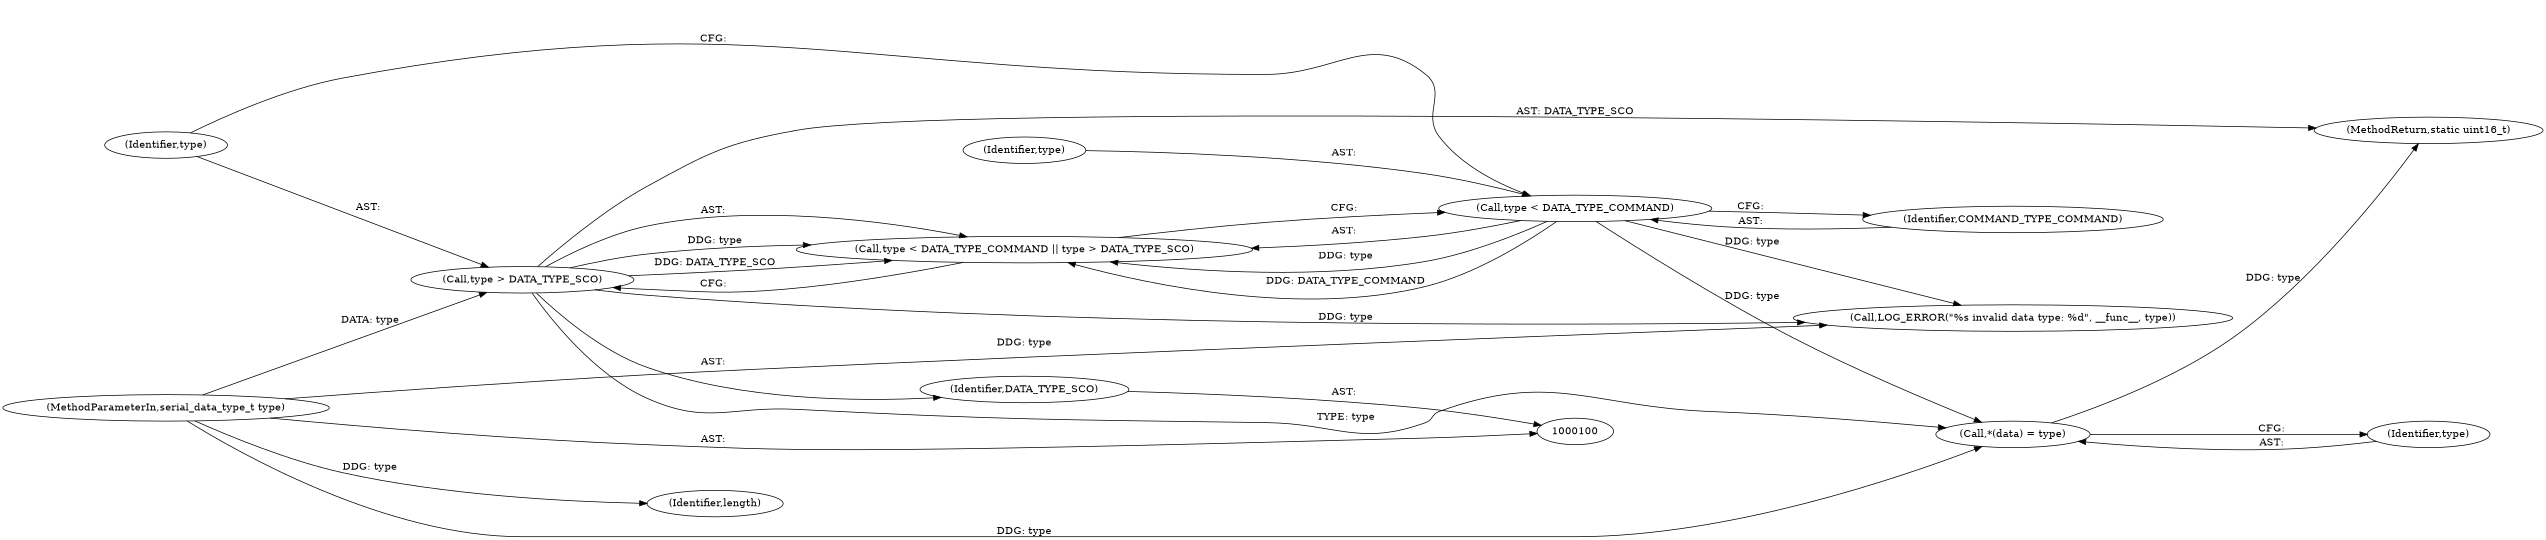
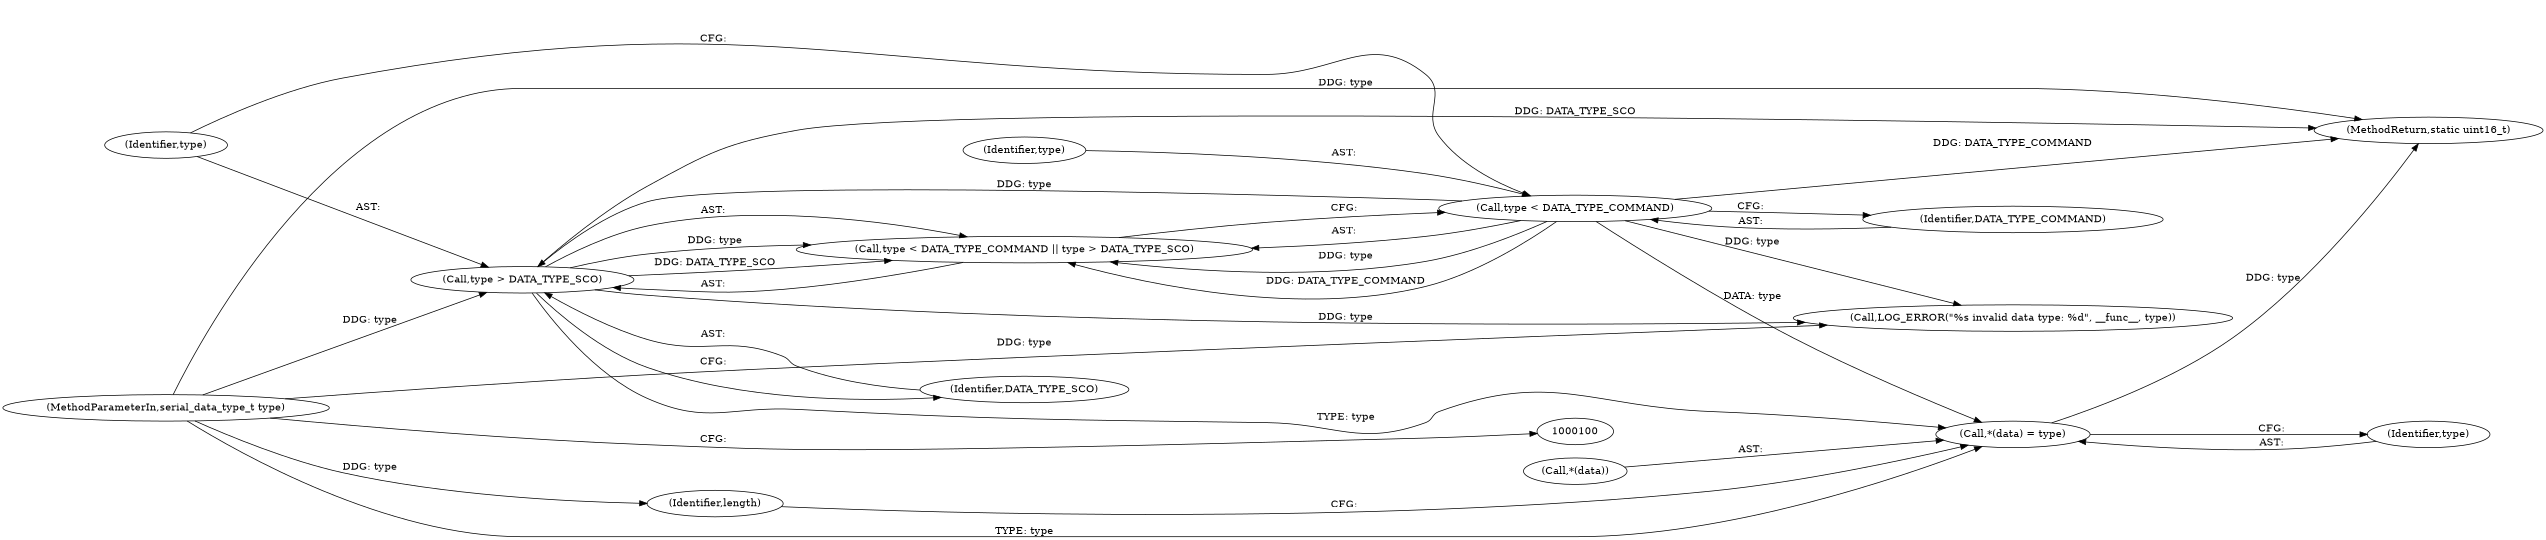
none -> (1196, 88)
(1575, 112) -> (1575, 112)
none -> (2003, 169)
none -> (994, 190)
(2013, 219) -> (2013, 219)
(715, 284) -> (715, 284)
(1752, 296) -> (1752, 296)
(370, 320) -> (370, 320)
(715, 362) -> (715, 362)
(1331, 401) -> (734, 346)
(715, 439) -> (715, 439)
none -> (1575, 471)
none -> (1373, 511)
(1024, 531) -> (1024, 531)
